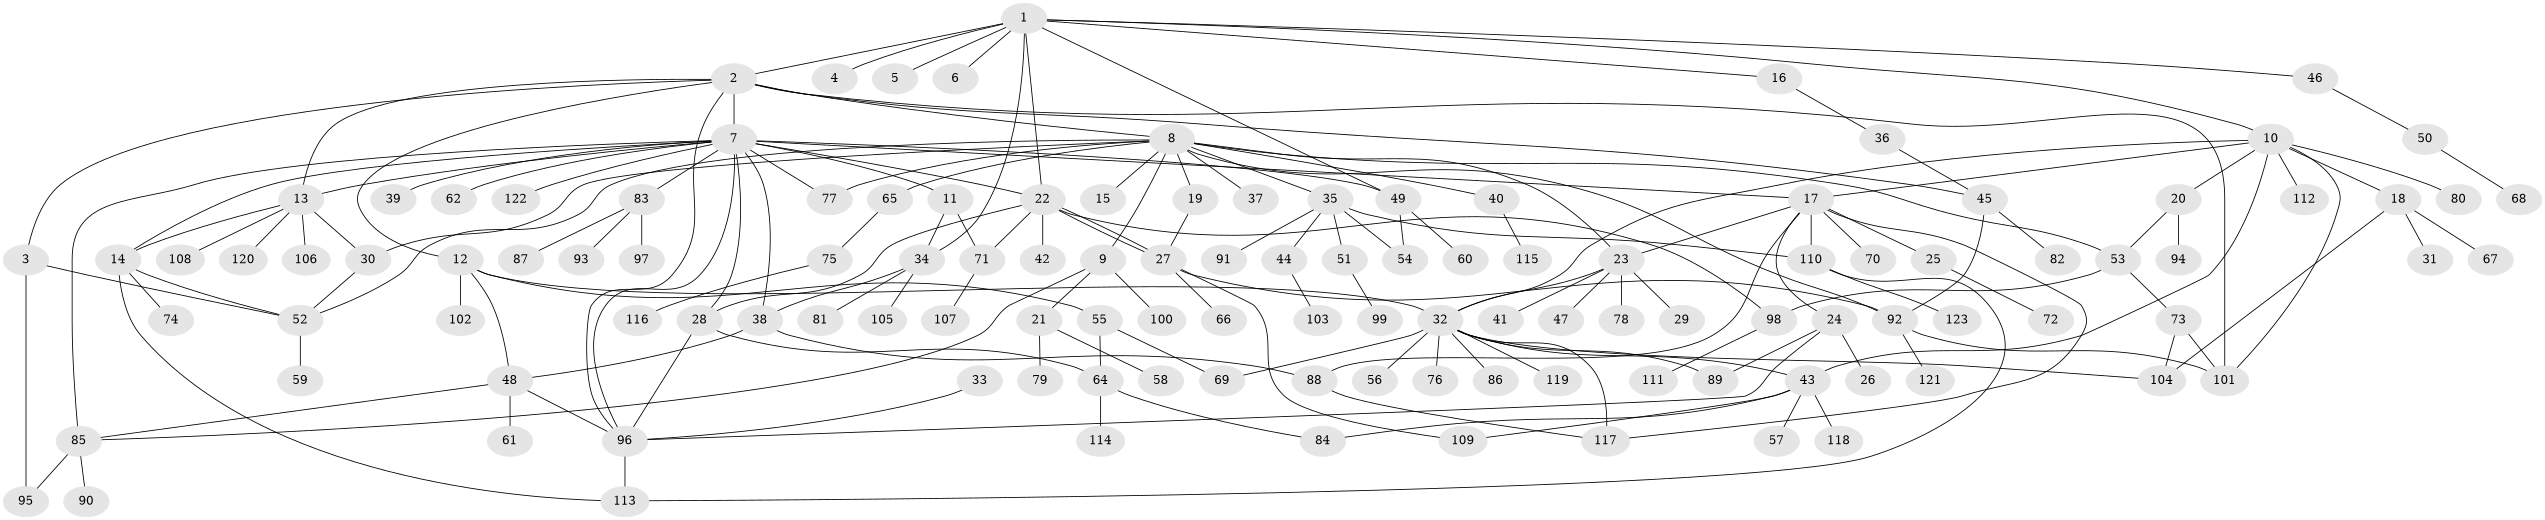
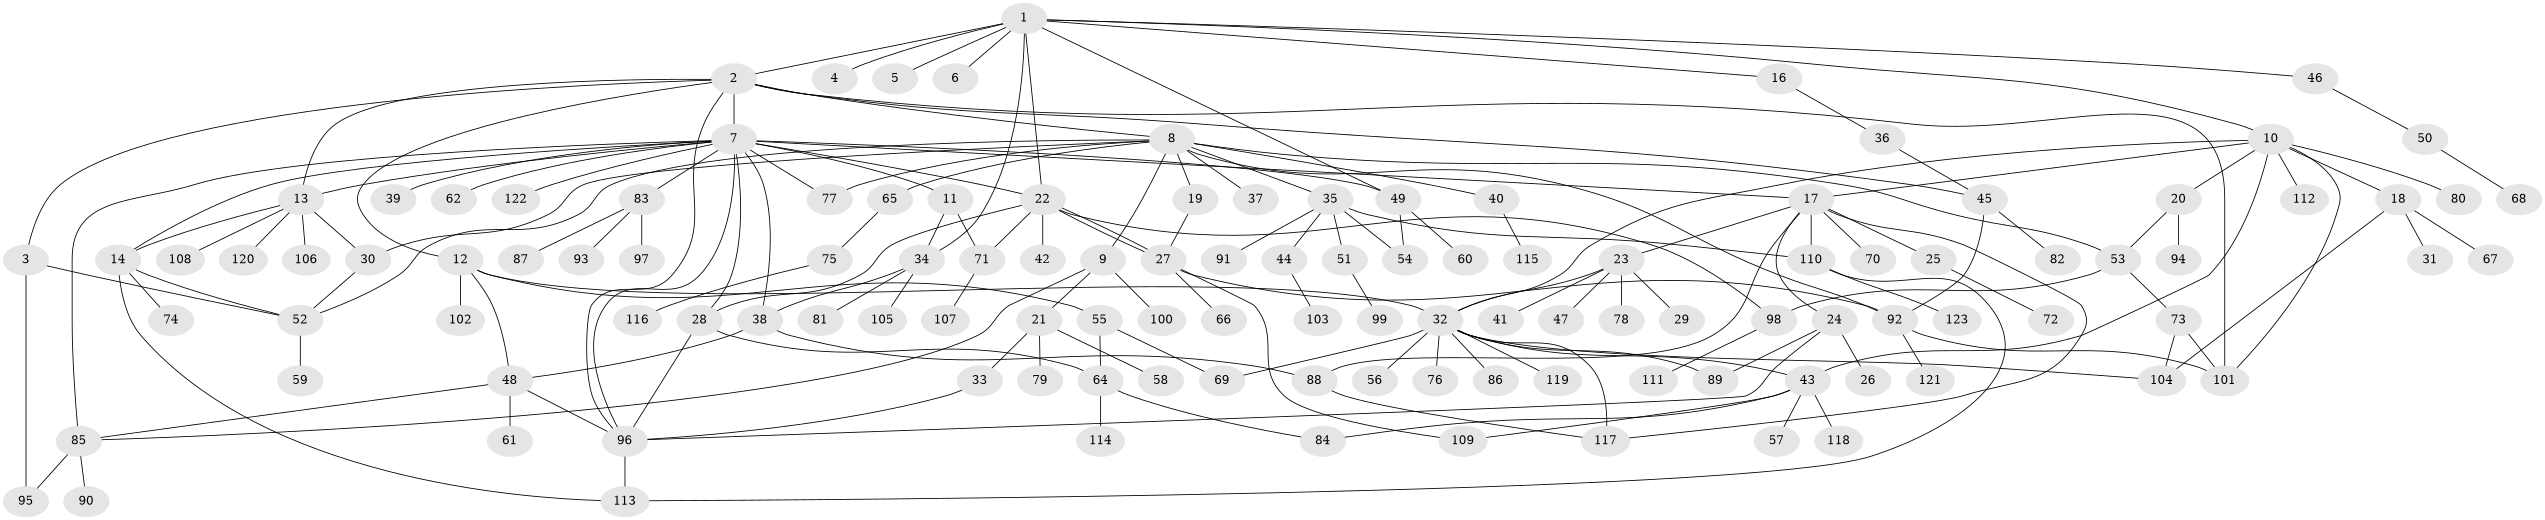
(1414, 159) -> none
(1103, 200) -> none
none -> (1012, 348)
